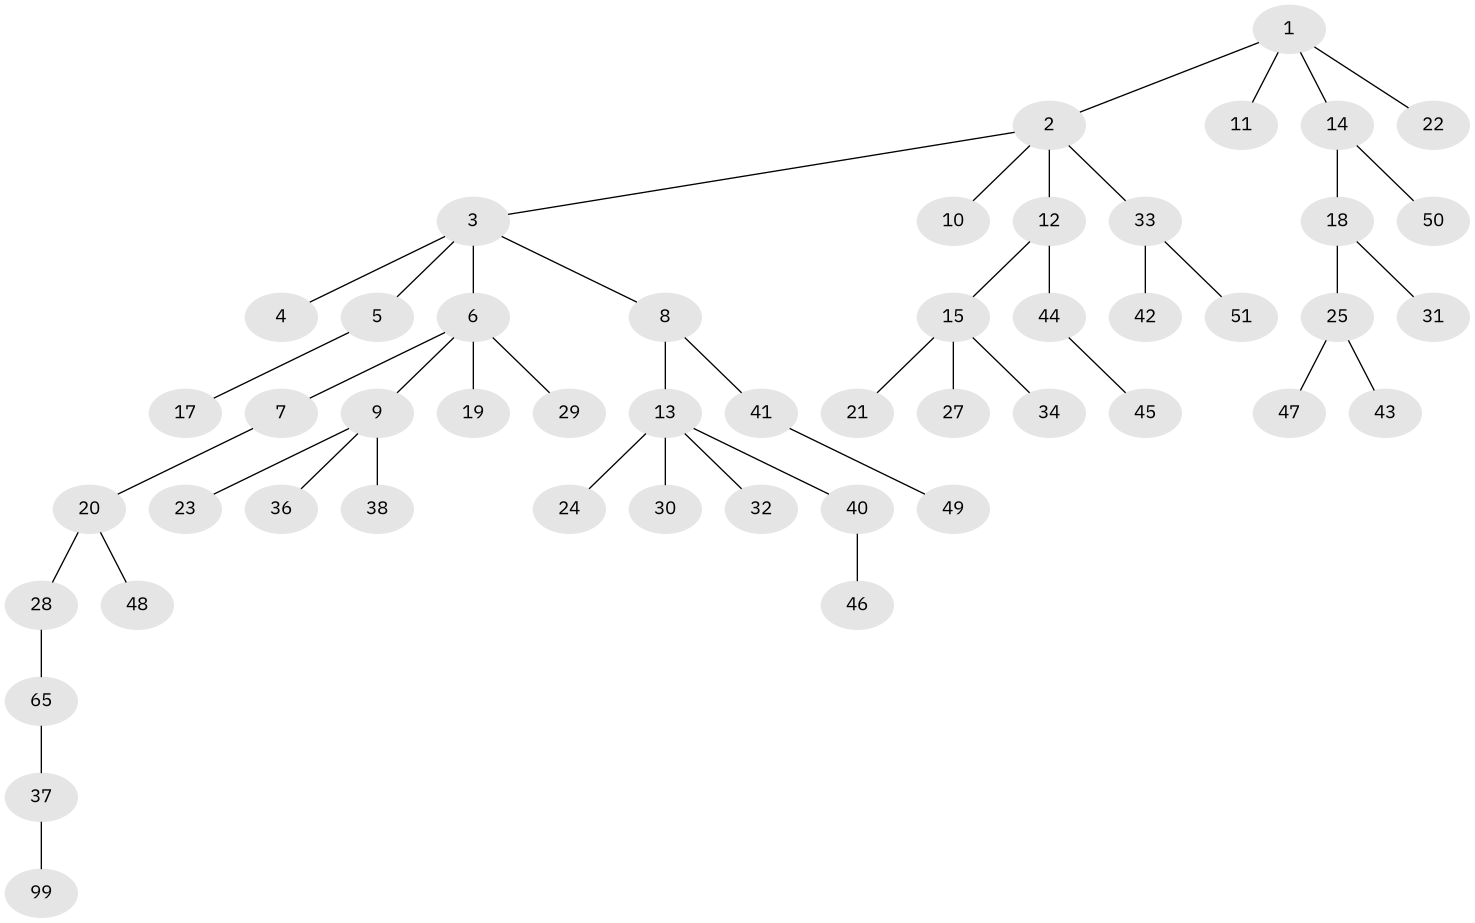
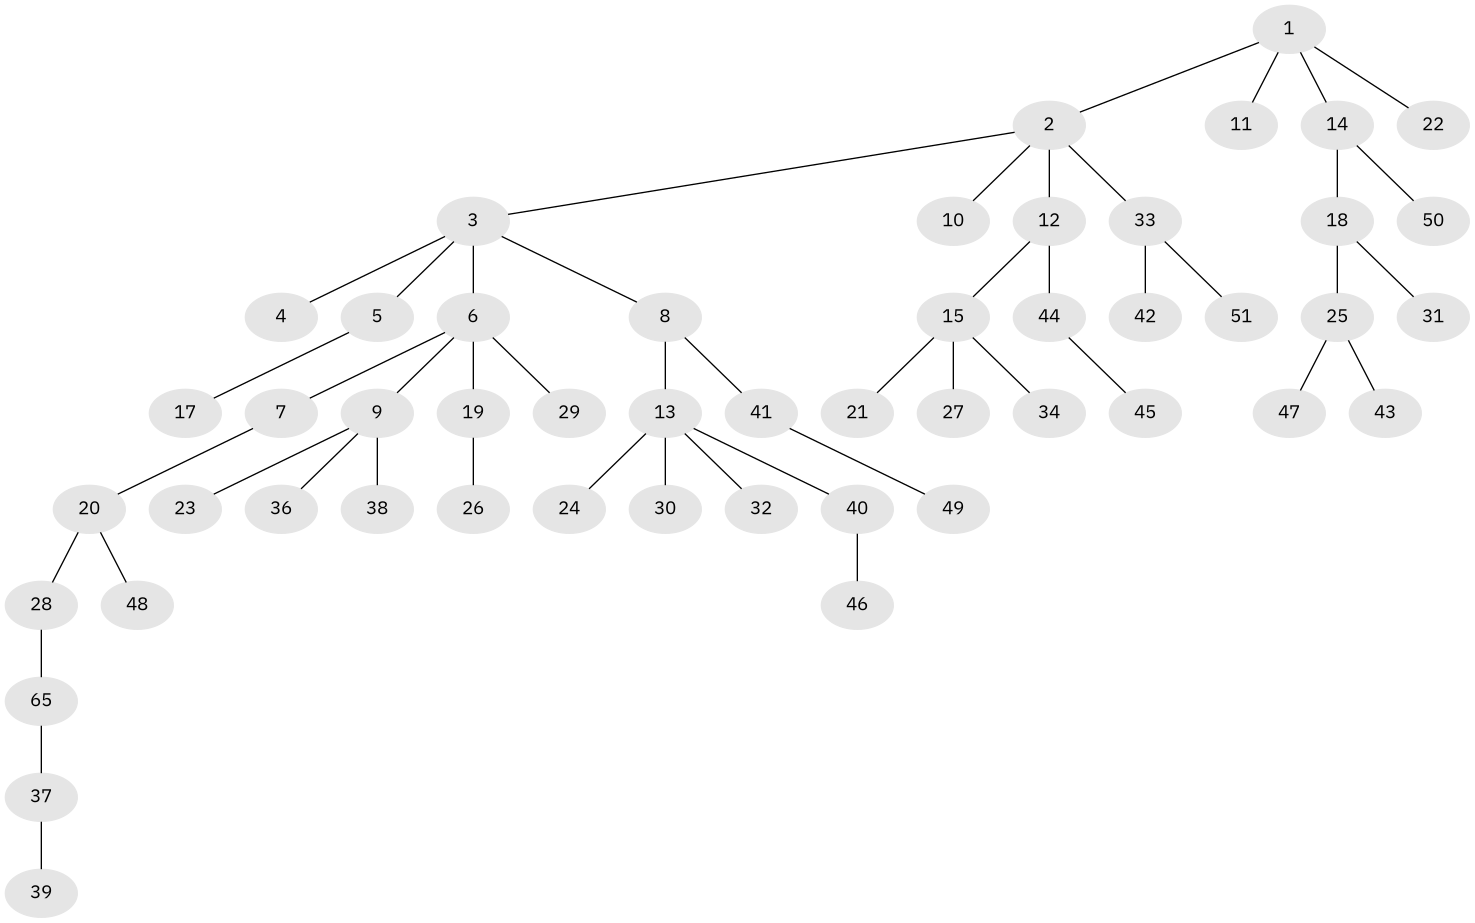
none -> (473, 509)
(41, 893) -> (41, 893)
